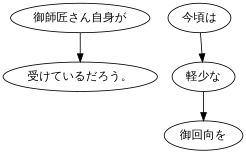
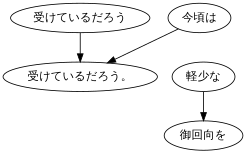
(80, 18) -> (80, 18)
(201, 43) -> (147, 44)
